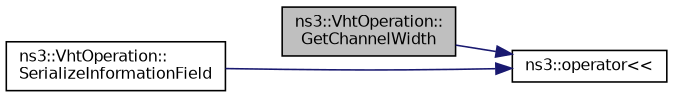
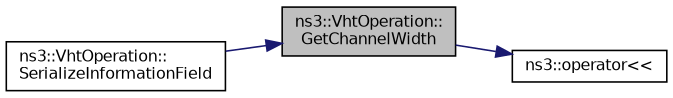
(361, 70) -> (246, 48)
